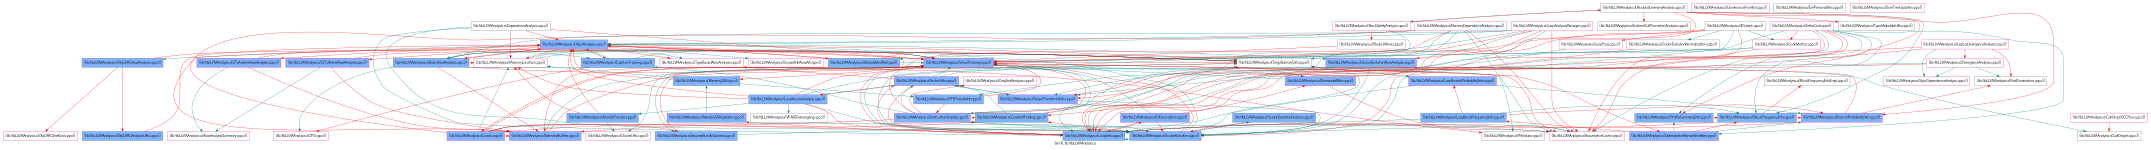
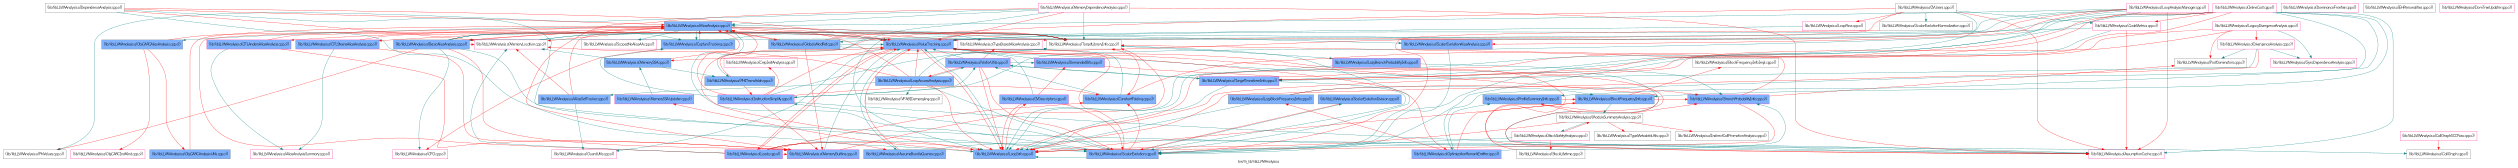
(1924, 24) -> (1608, 108)
(1458, 101) -> none
none -> (1126, 118)
